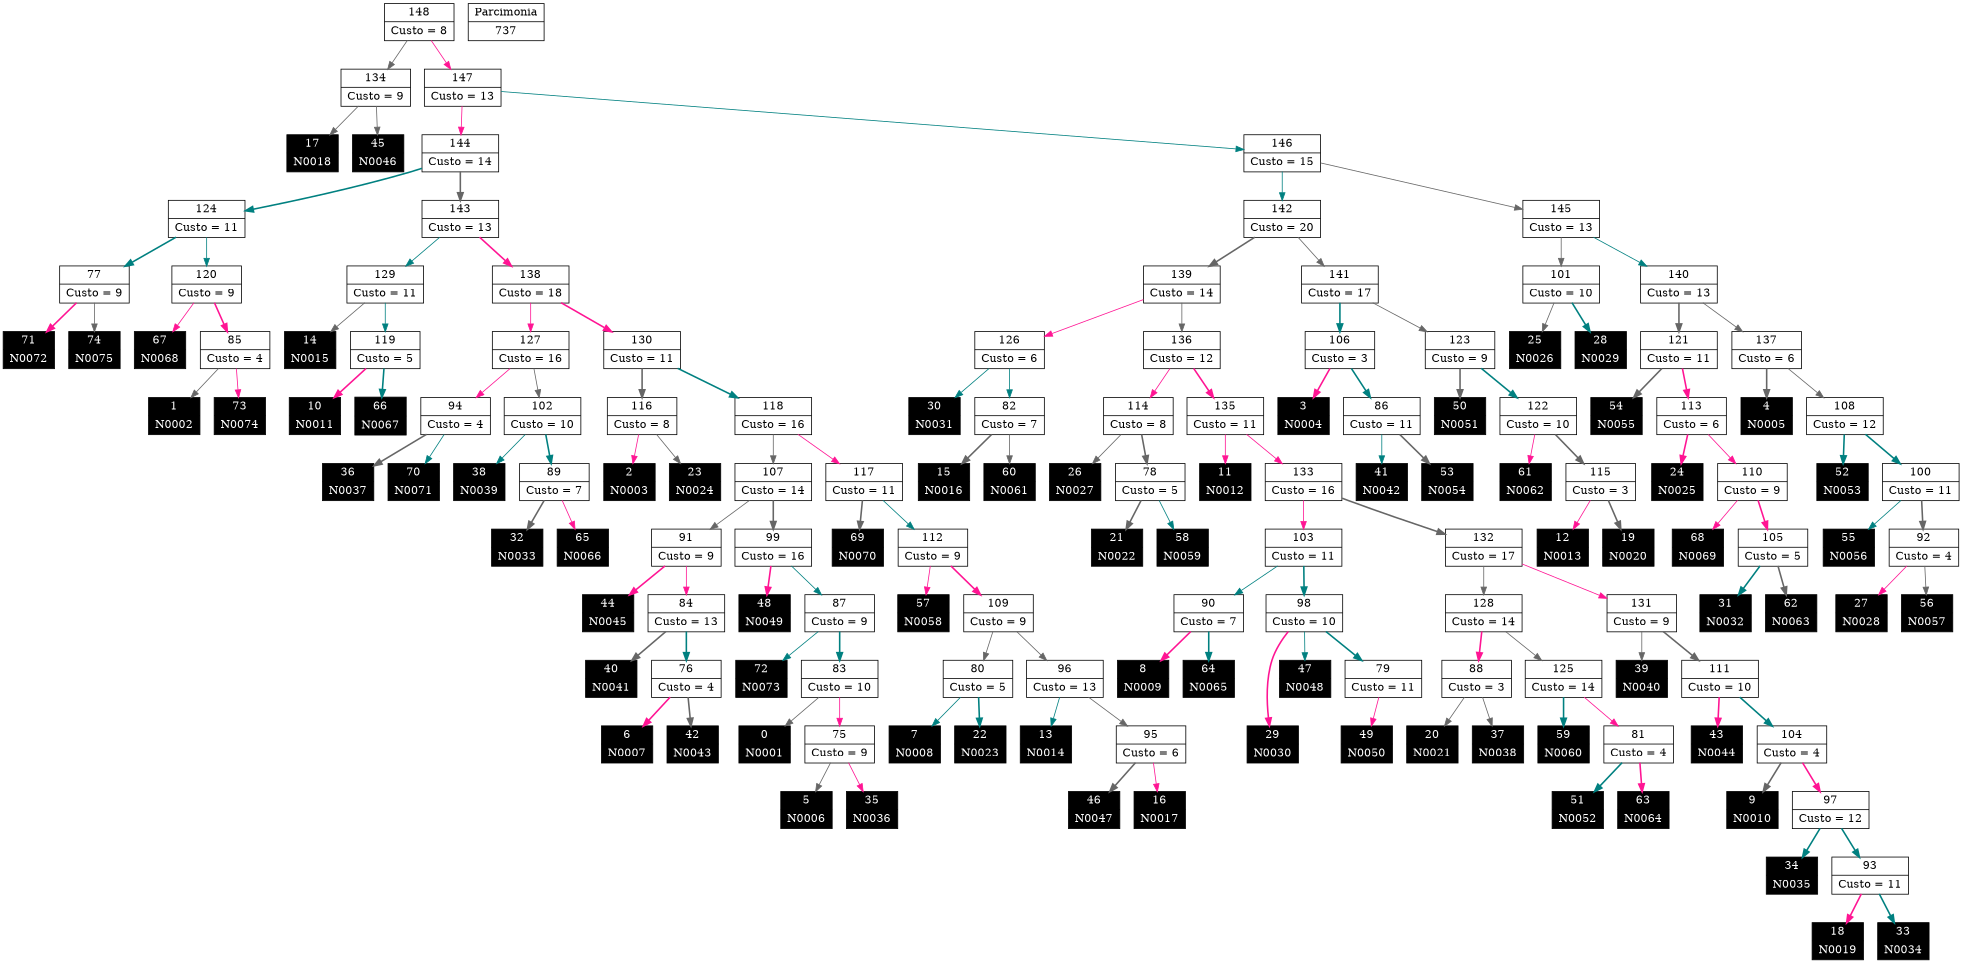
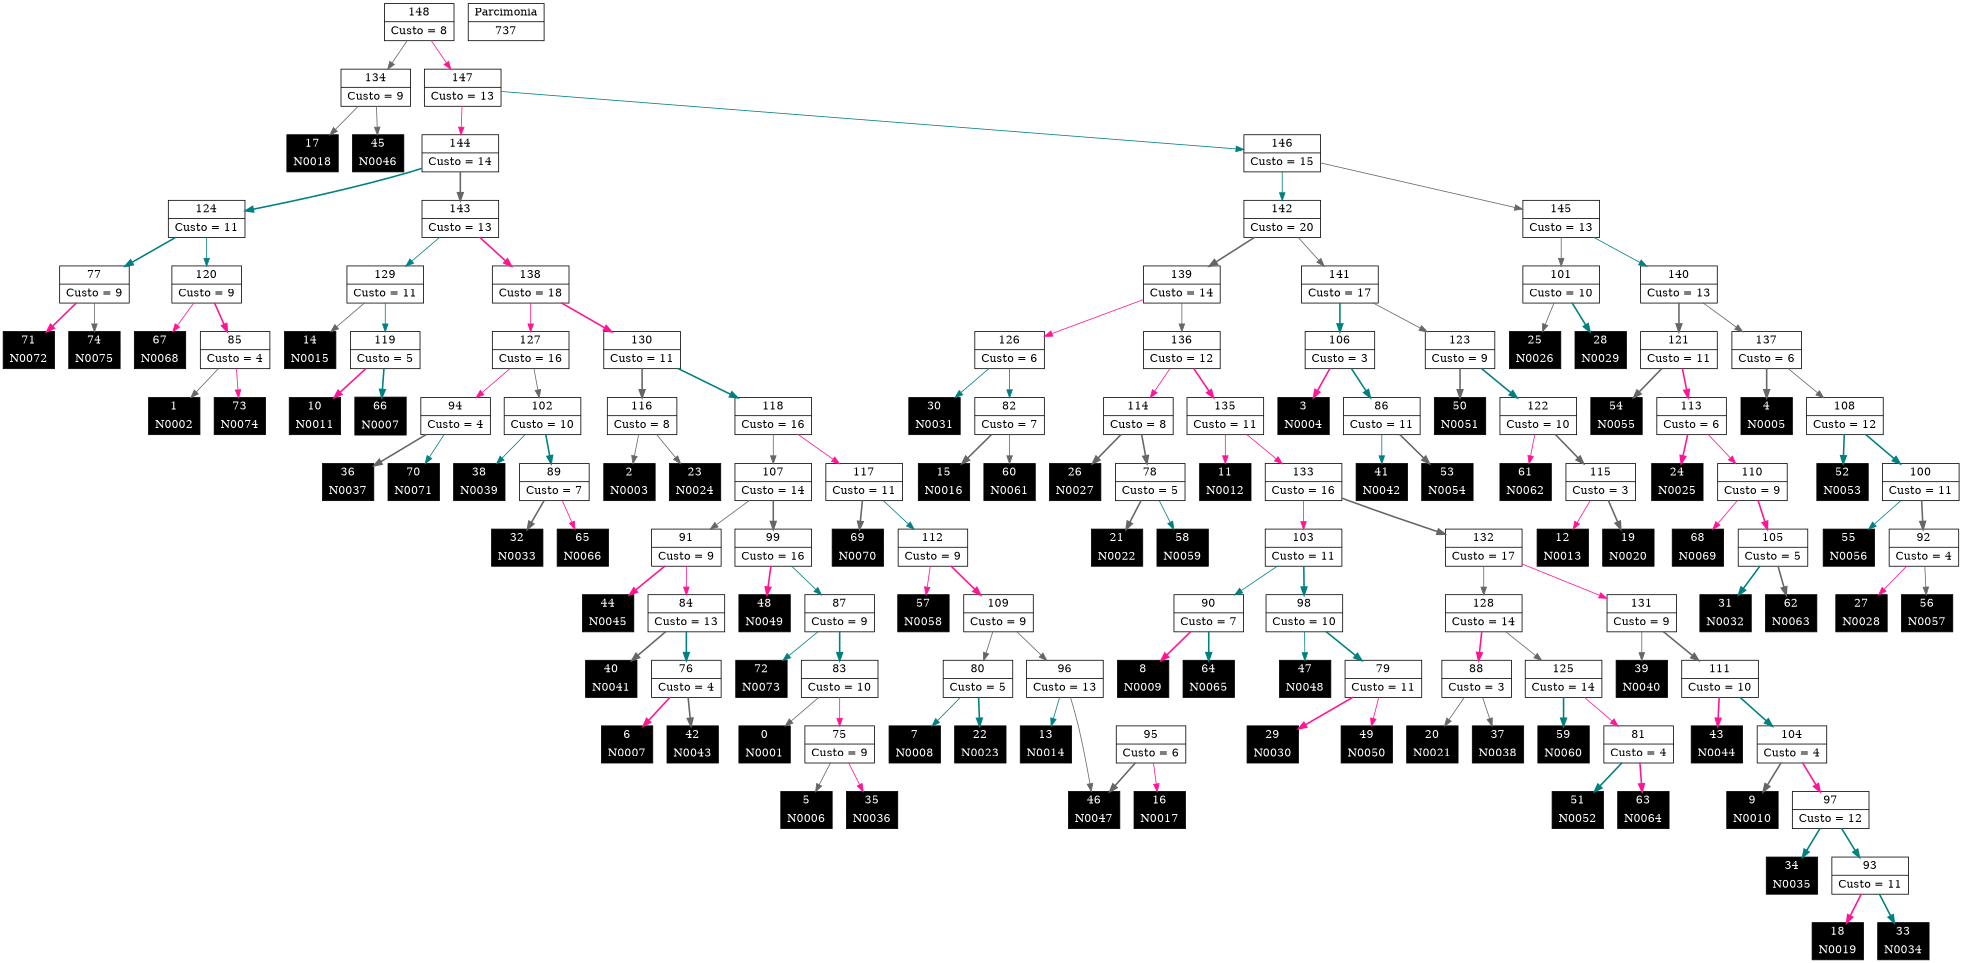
(381, 425) -> (381, 425)
(637, 445) -> (637, 445)
(1110, 446) -> (1110, 446)
(1269, 672) -> (1329, 711)
(1105, 709) -> (1082, 740)
